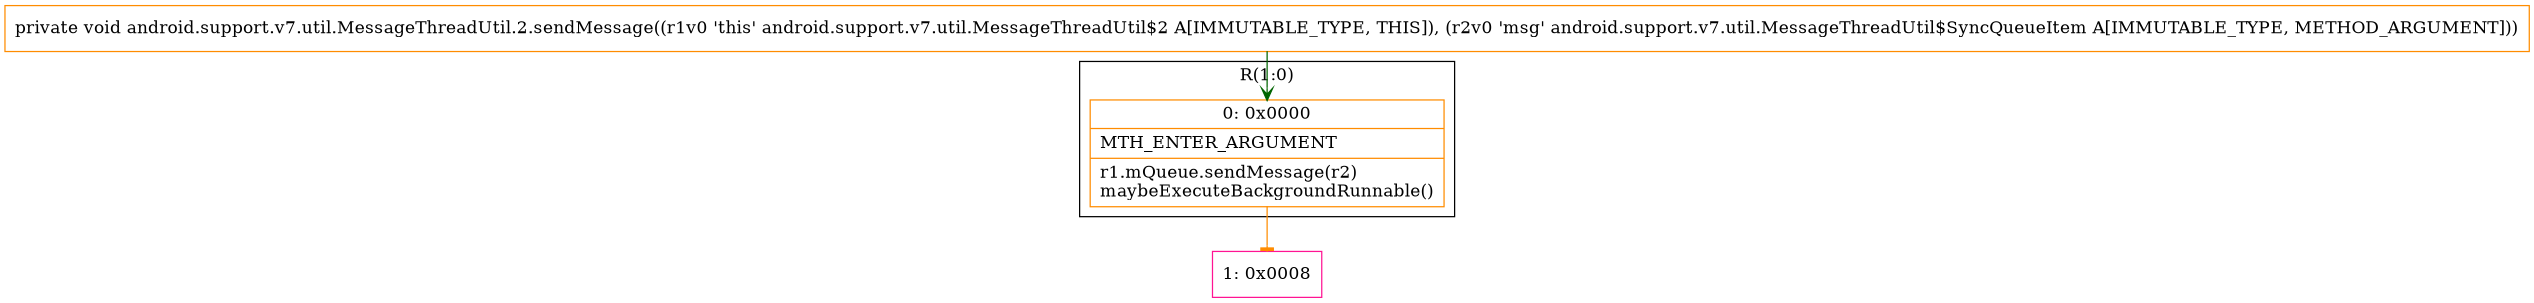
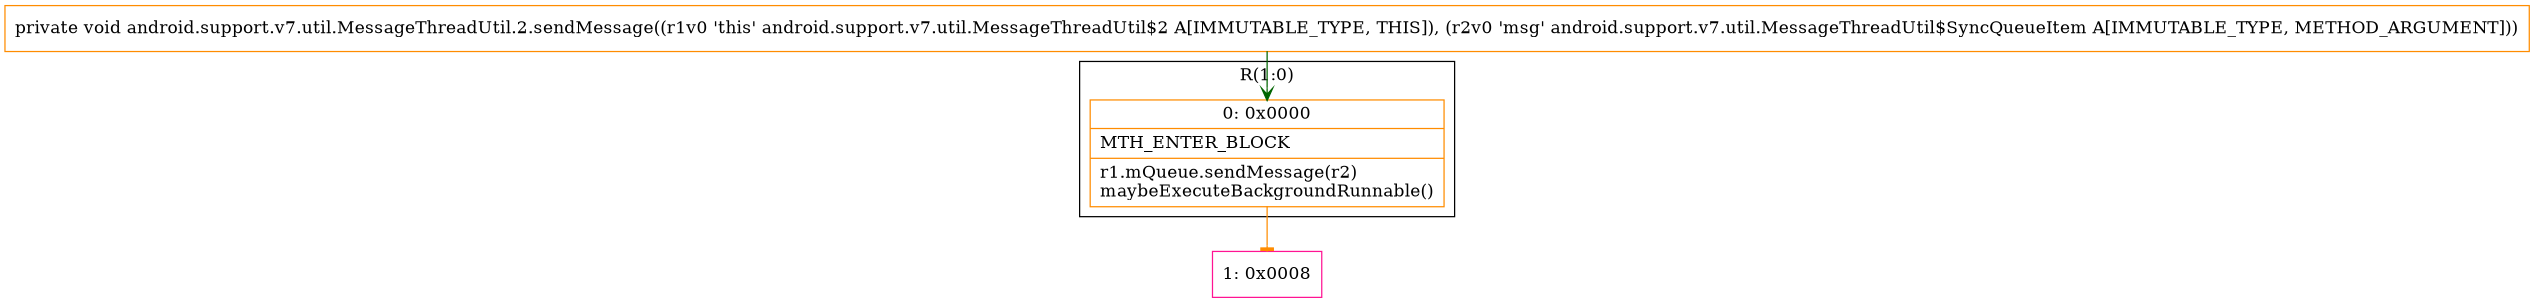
(1219, 143) -> (1196, 143)
